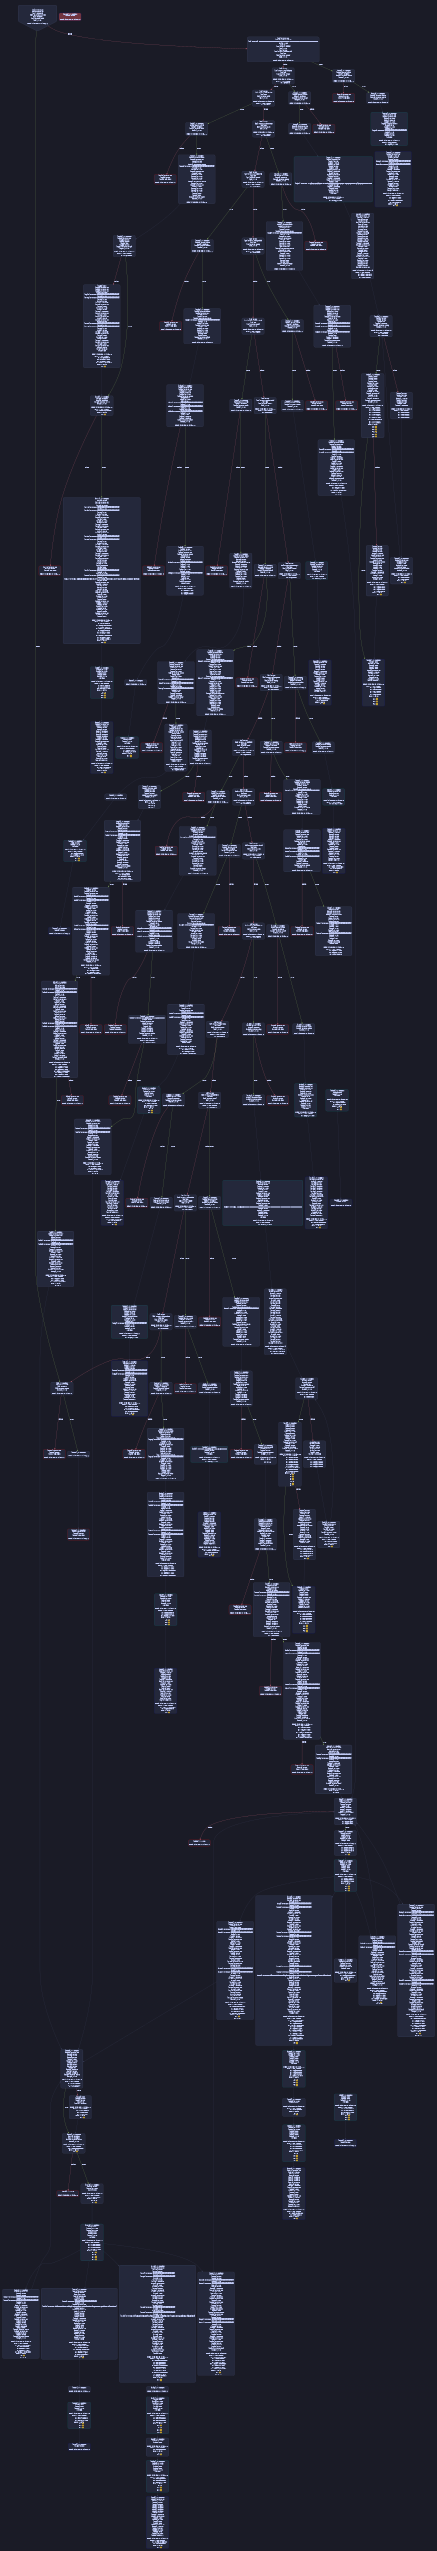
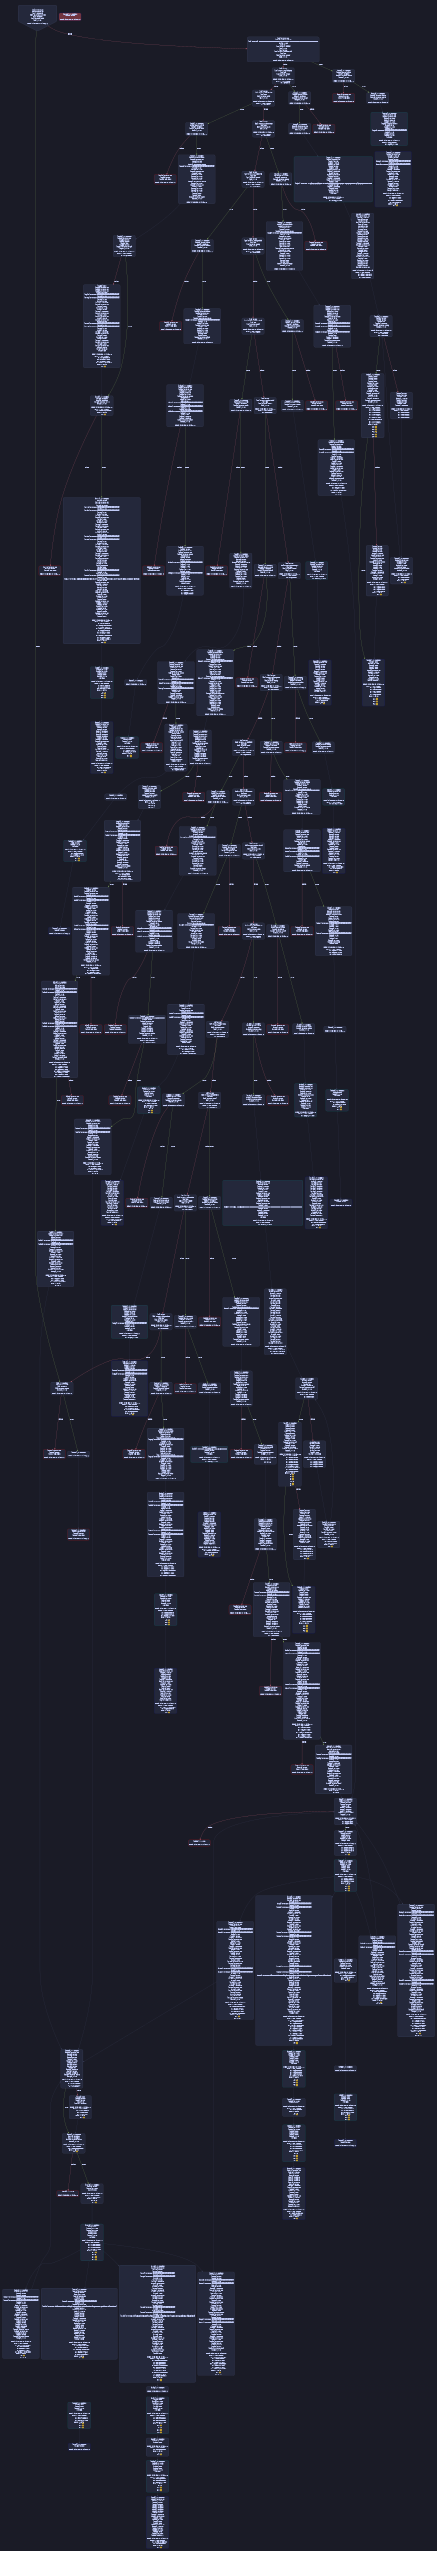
none -> (335, 1029)
none -> (345, 2069)
(79, 2390) -> none
